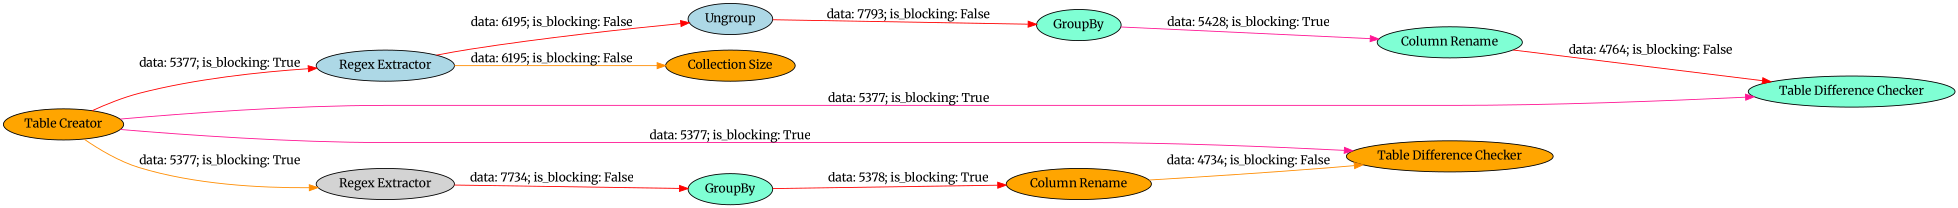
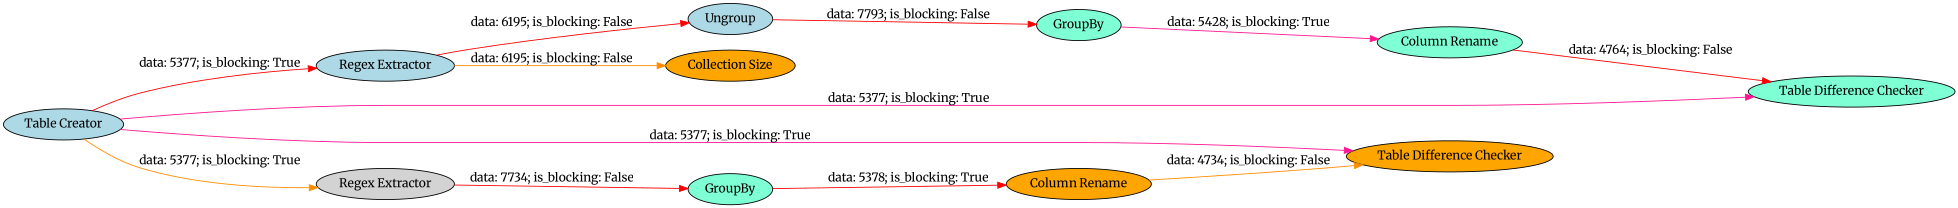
(64, 124) -> (64, 124)
